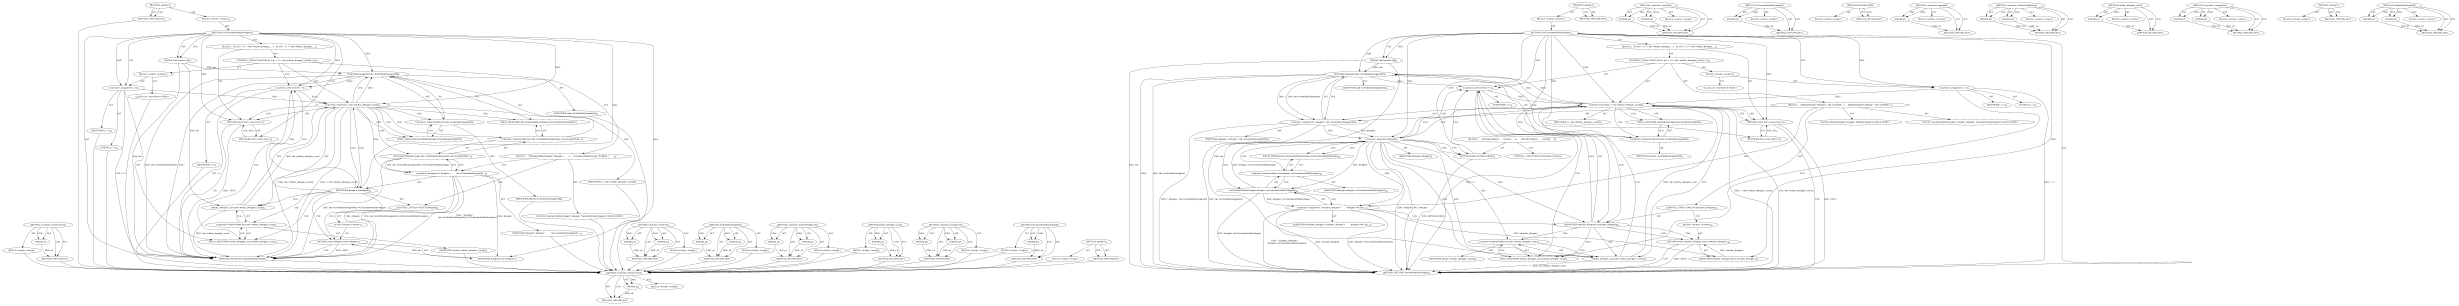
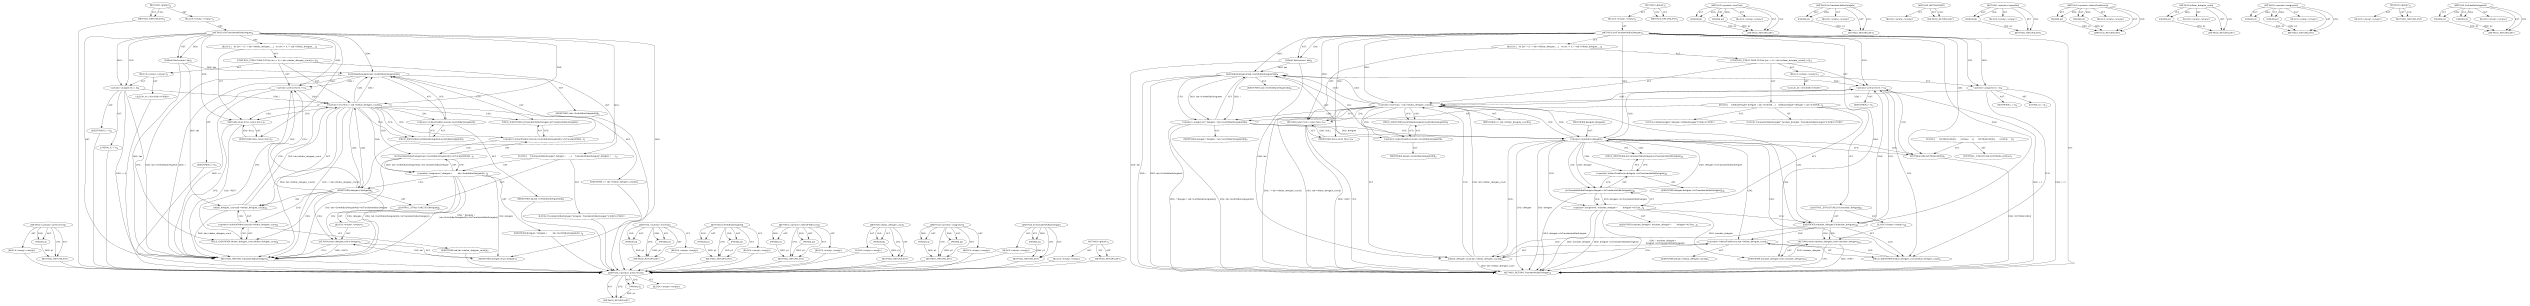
(1398, 148) -> (1588, 130)
